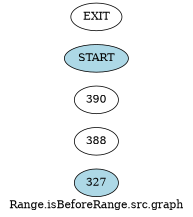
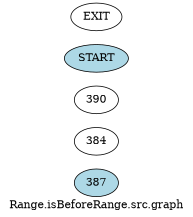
(96, 141) -> (96, 141)
(96, 183) -> (96, 183)
